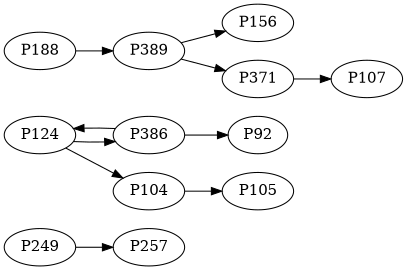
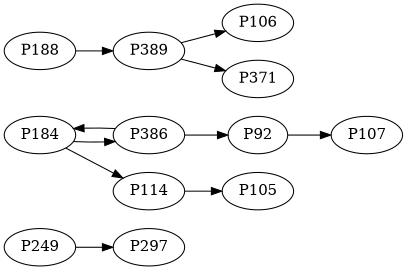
(258, 23) -> (258, 23)
(307, 79) -> (304, 135)
(40, 135) -> (40, 135)
(149, 191) -> (149, 191)
(149, 247) -> (149, 247)
